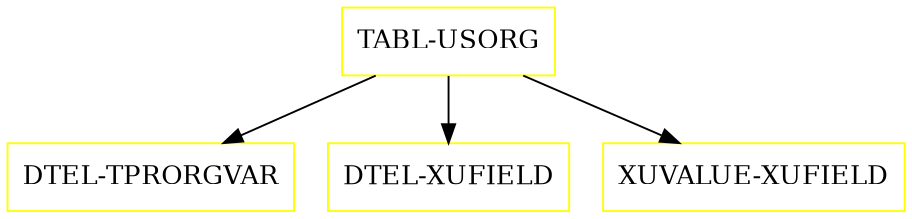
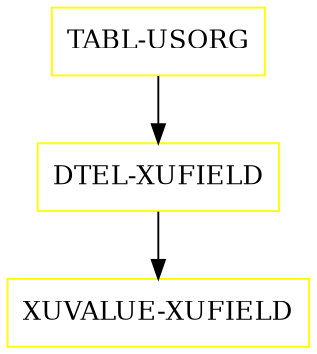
(592, 106) -> (158, 236)
(151, 177) -> none
